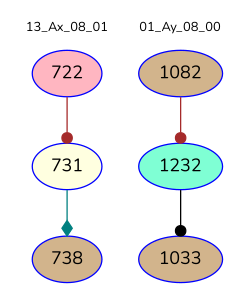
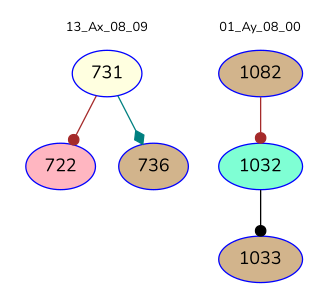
(67, 28) -> (107, 28)
(67, 115) -> (86, 115)
(181, 166) -> (261, 166)
(67, 259) -> (154, 166)
